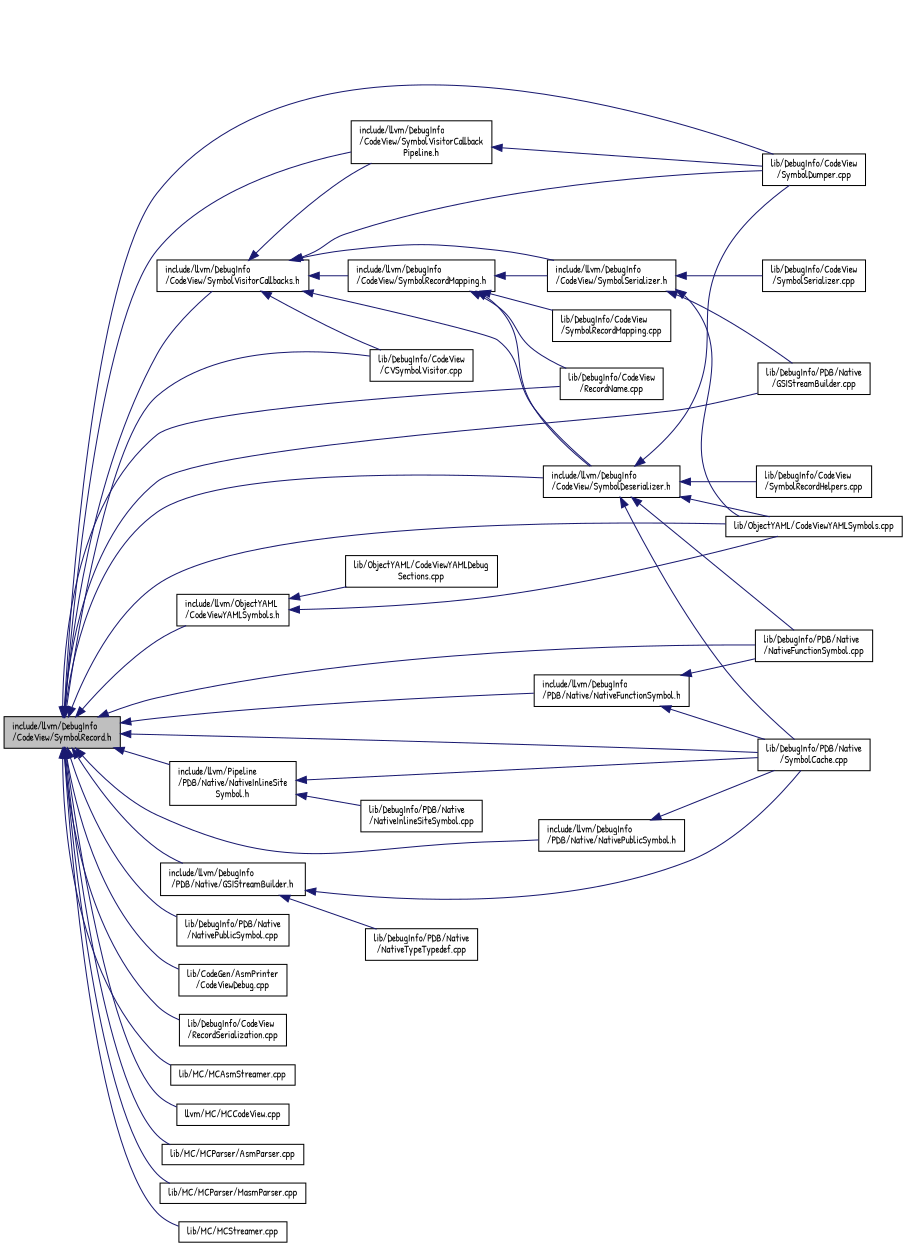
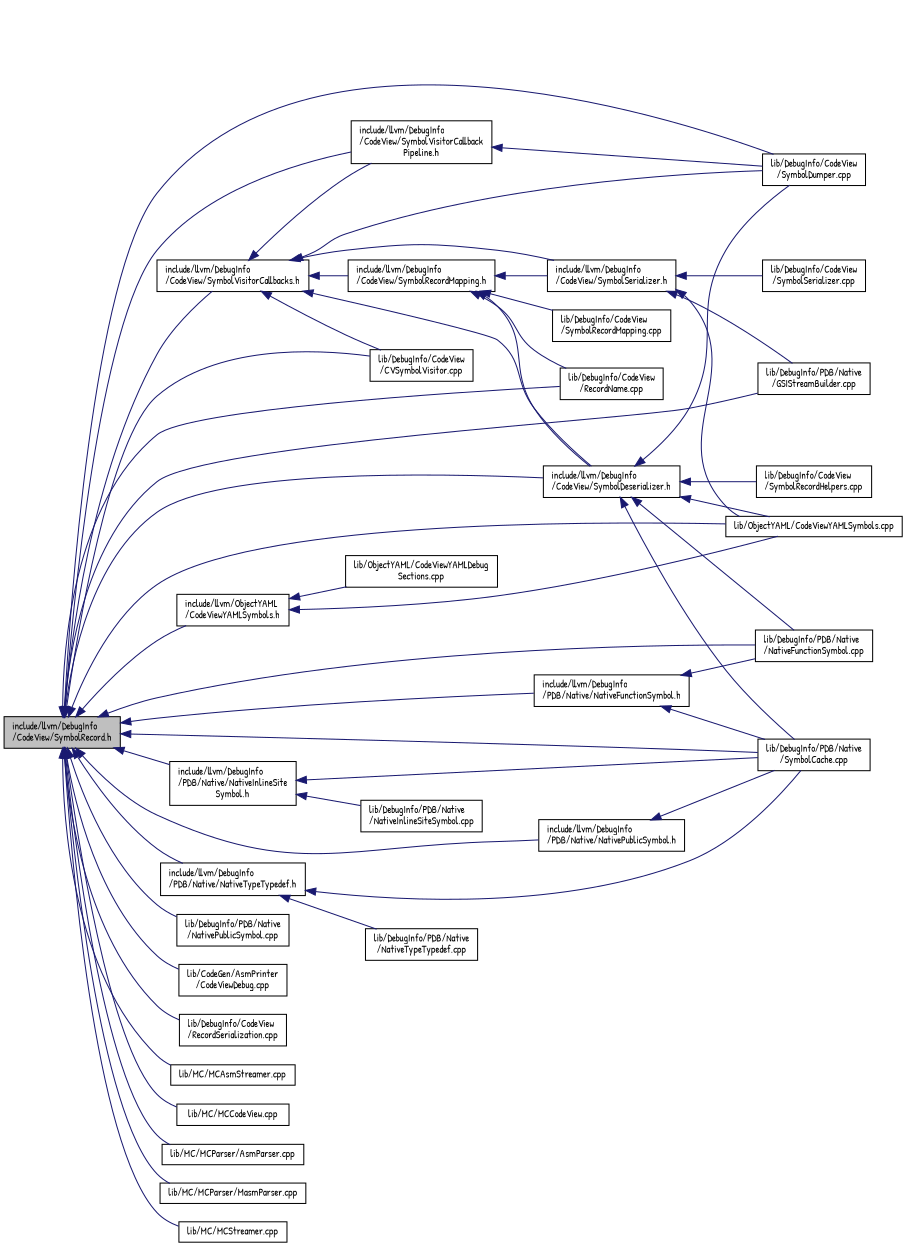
(233, 783) -> (233, 783)
(233, 879) -> (233, 879)
(233, 1115) -> (233, 1115)
